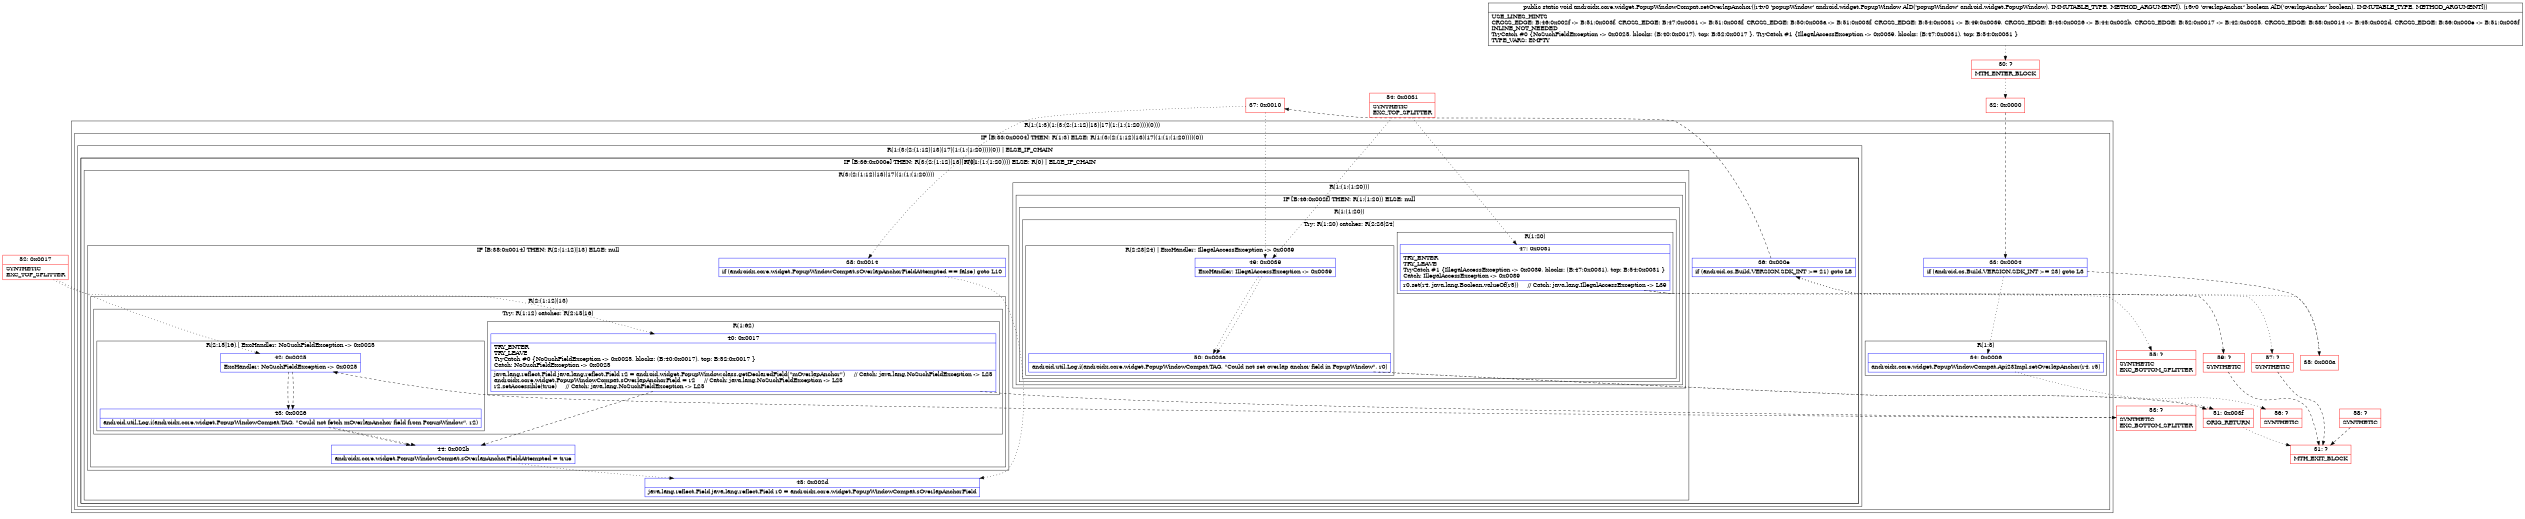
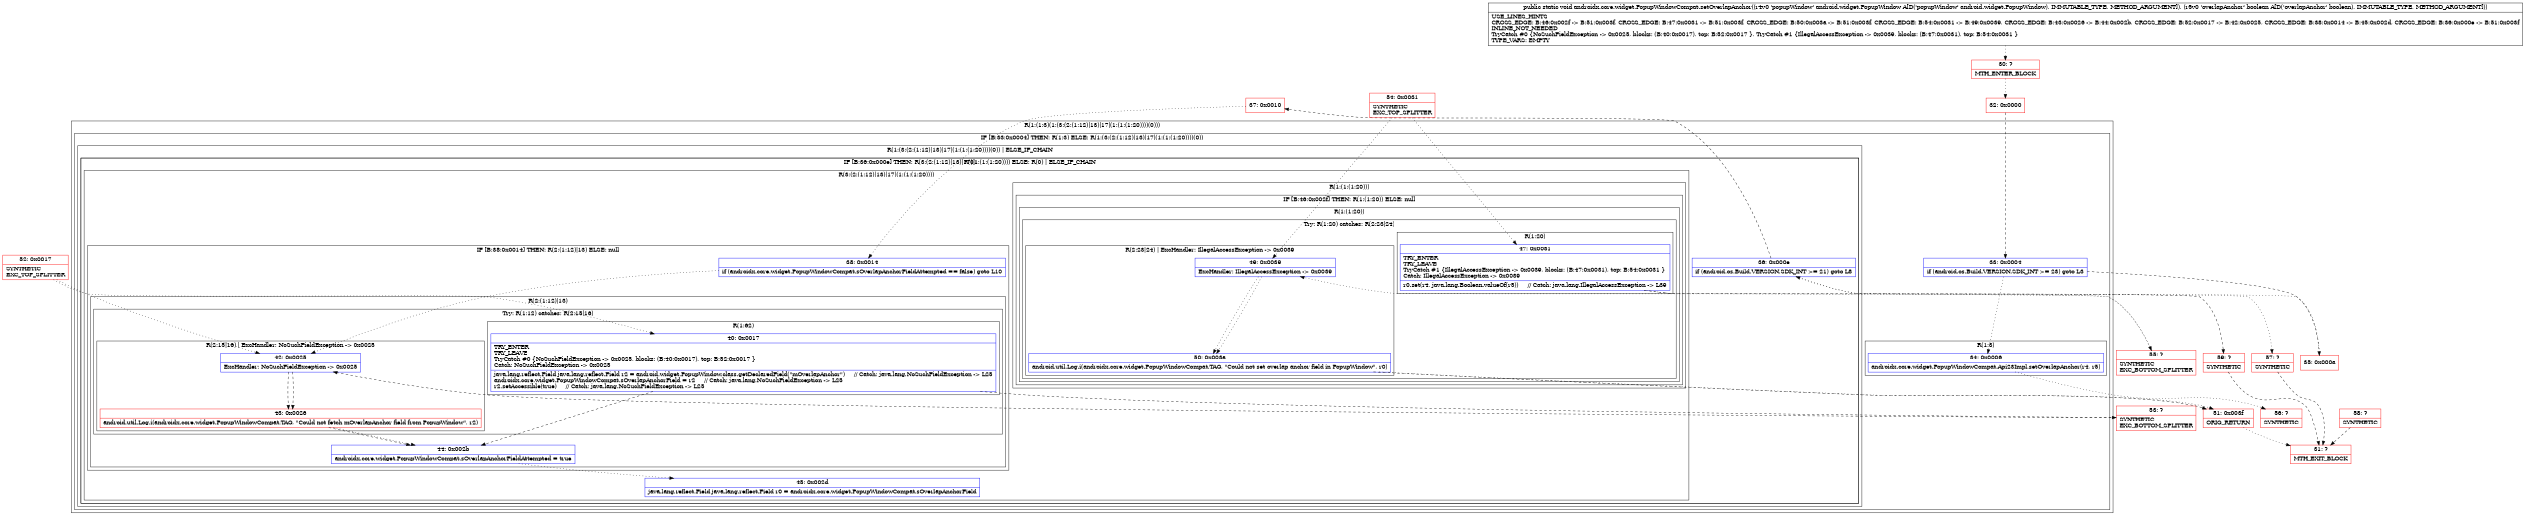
(1265, 180) -> (1741, 294)
(1023, 392) -> (513, 292)
(291, 418) -> (291, 418)
